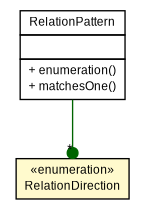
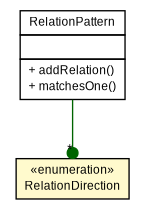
(73, 71) -> (72, 71)
